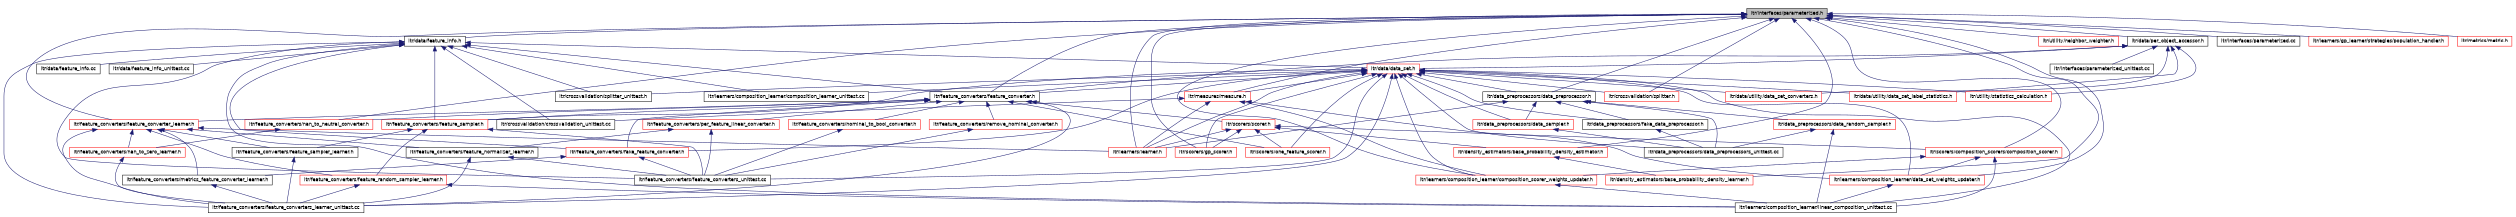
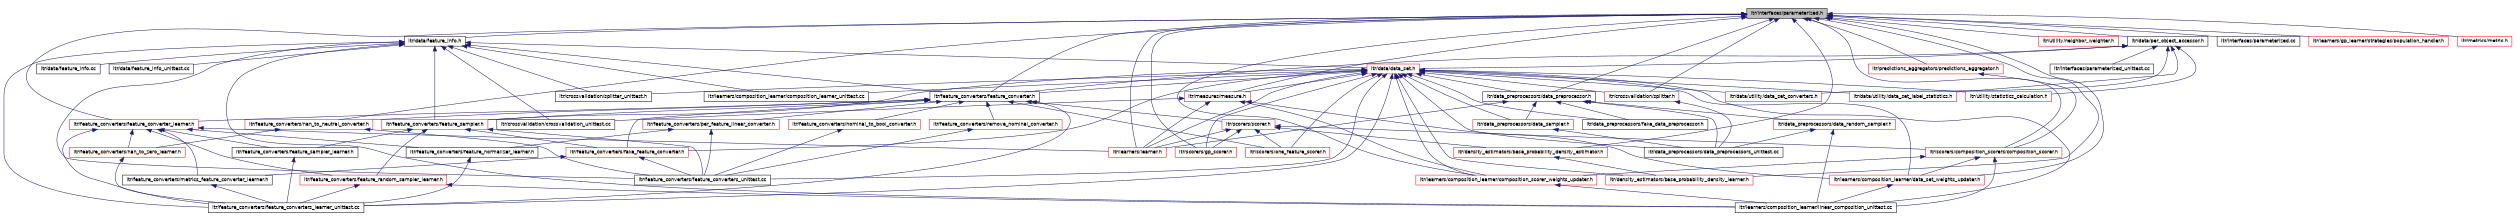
none -> (1936, 69)
(324, 135) -> (534, 139)
(1682, 139) -> (1728, 118)
none -> (1489, 163)
(590, 166) -> (512, 143)
